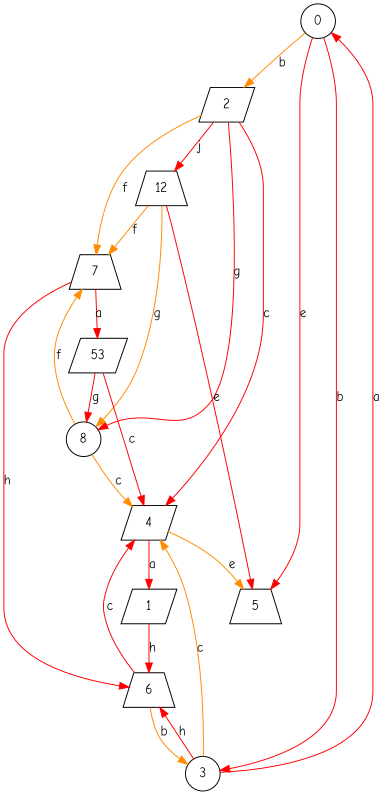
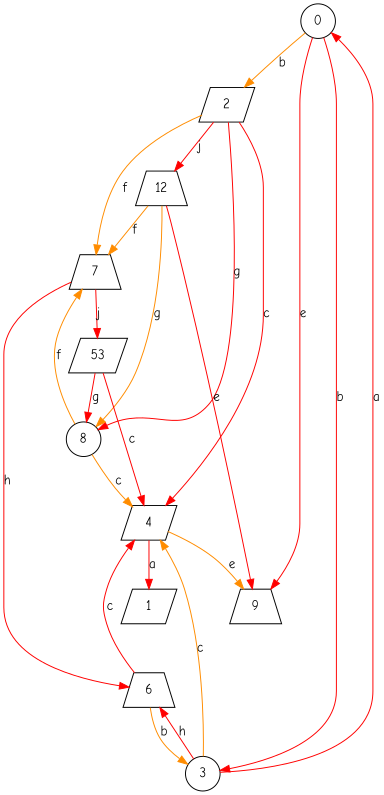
(99, 314) -> (99, 314)
(256, 606) -> (256, 606)
(149, 643) -> none
